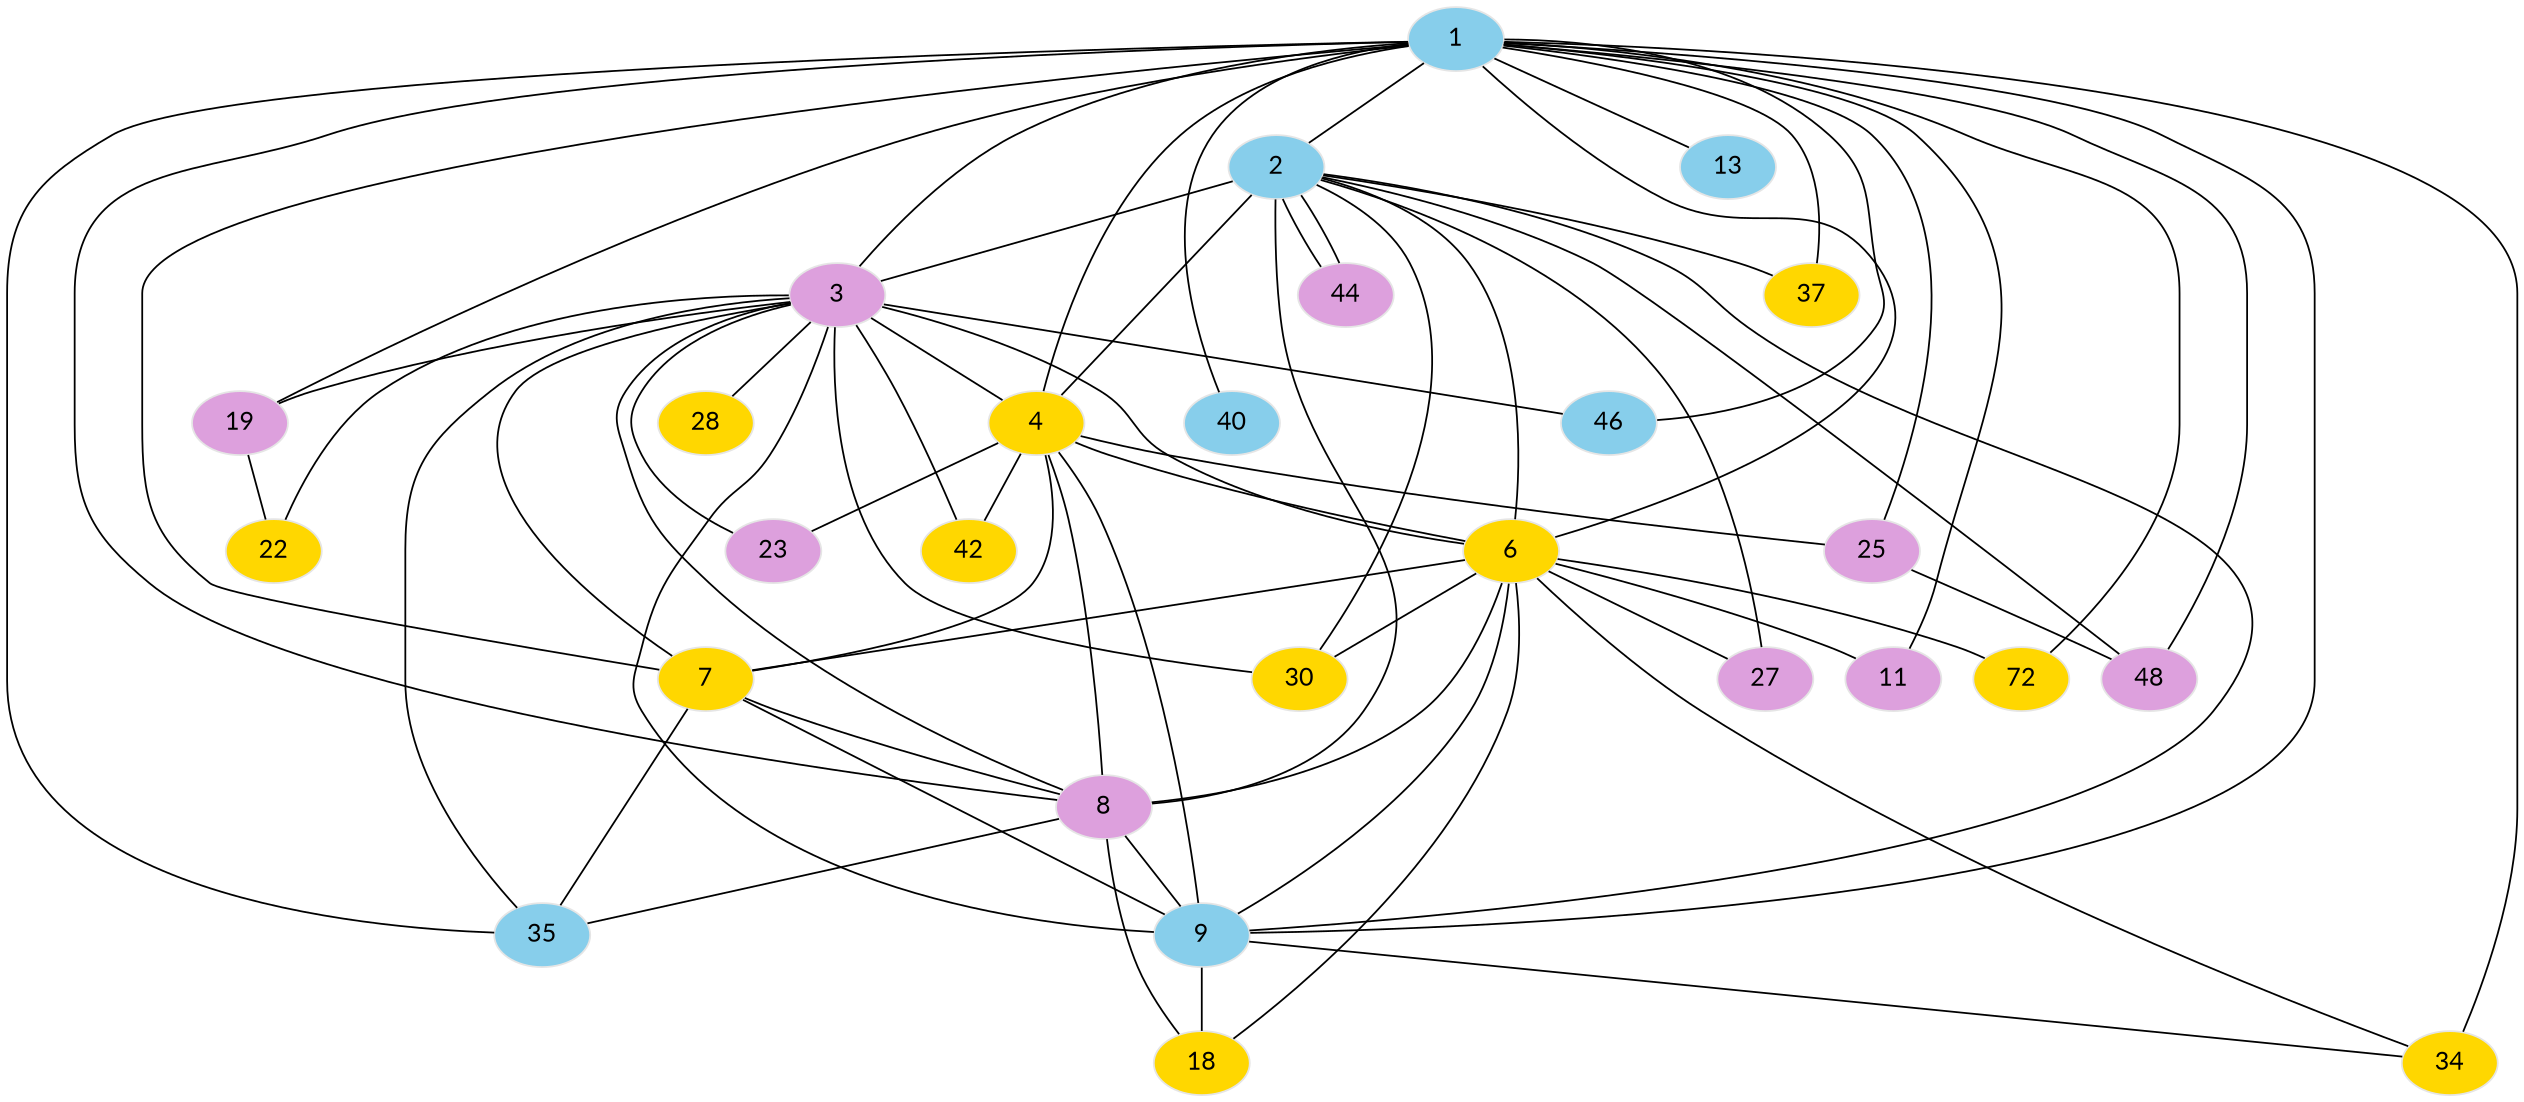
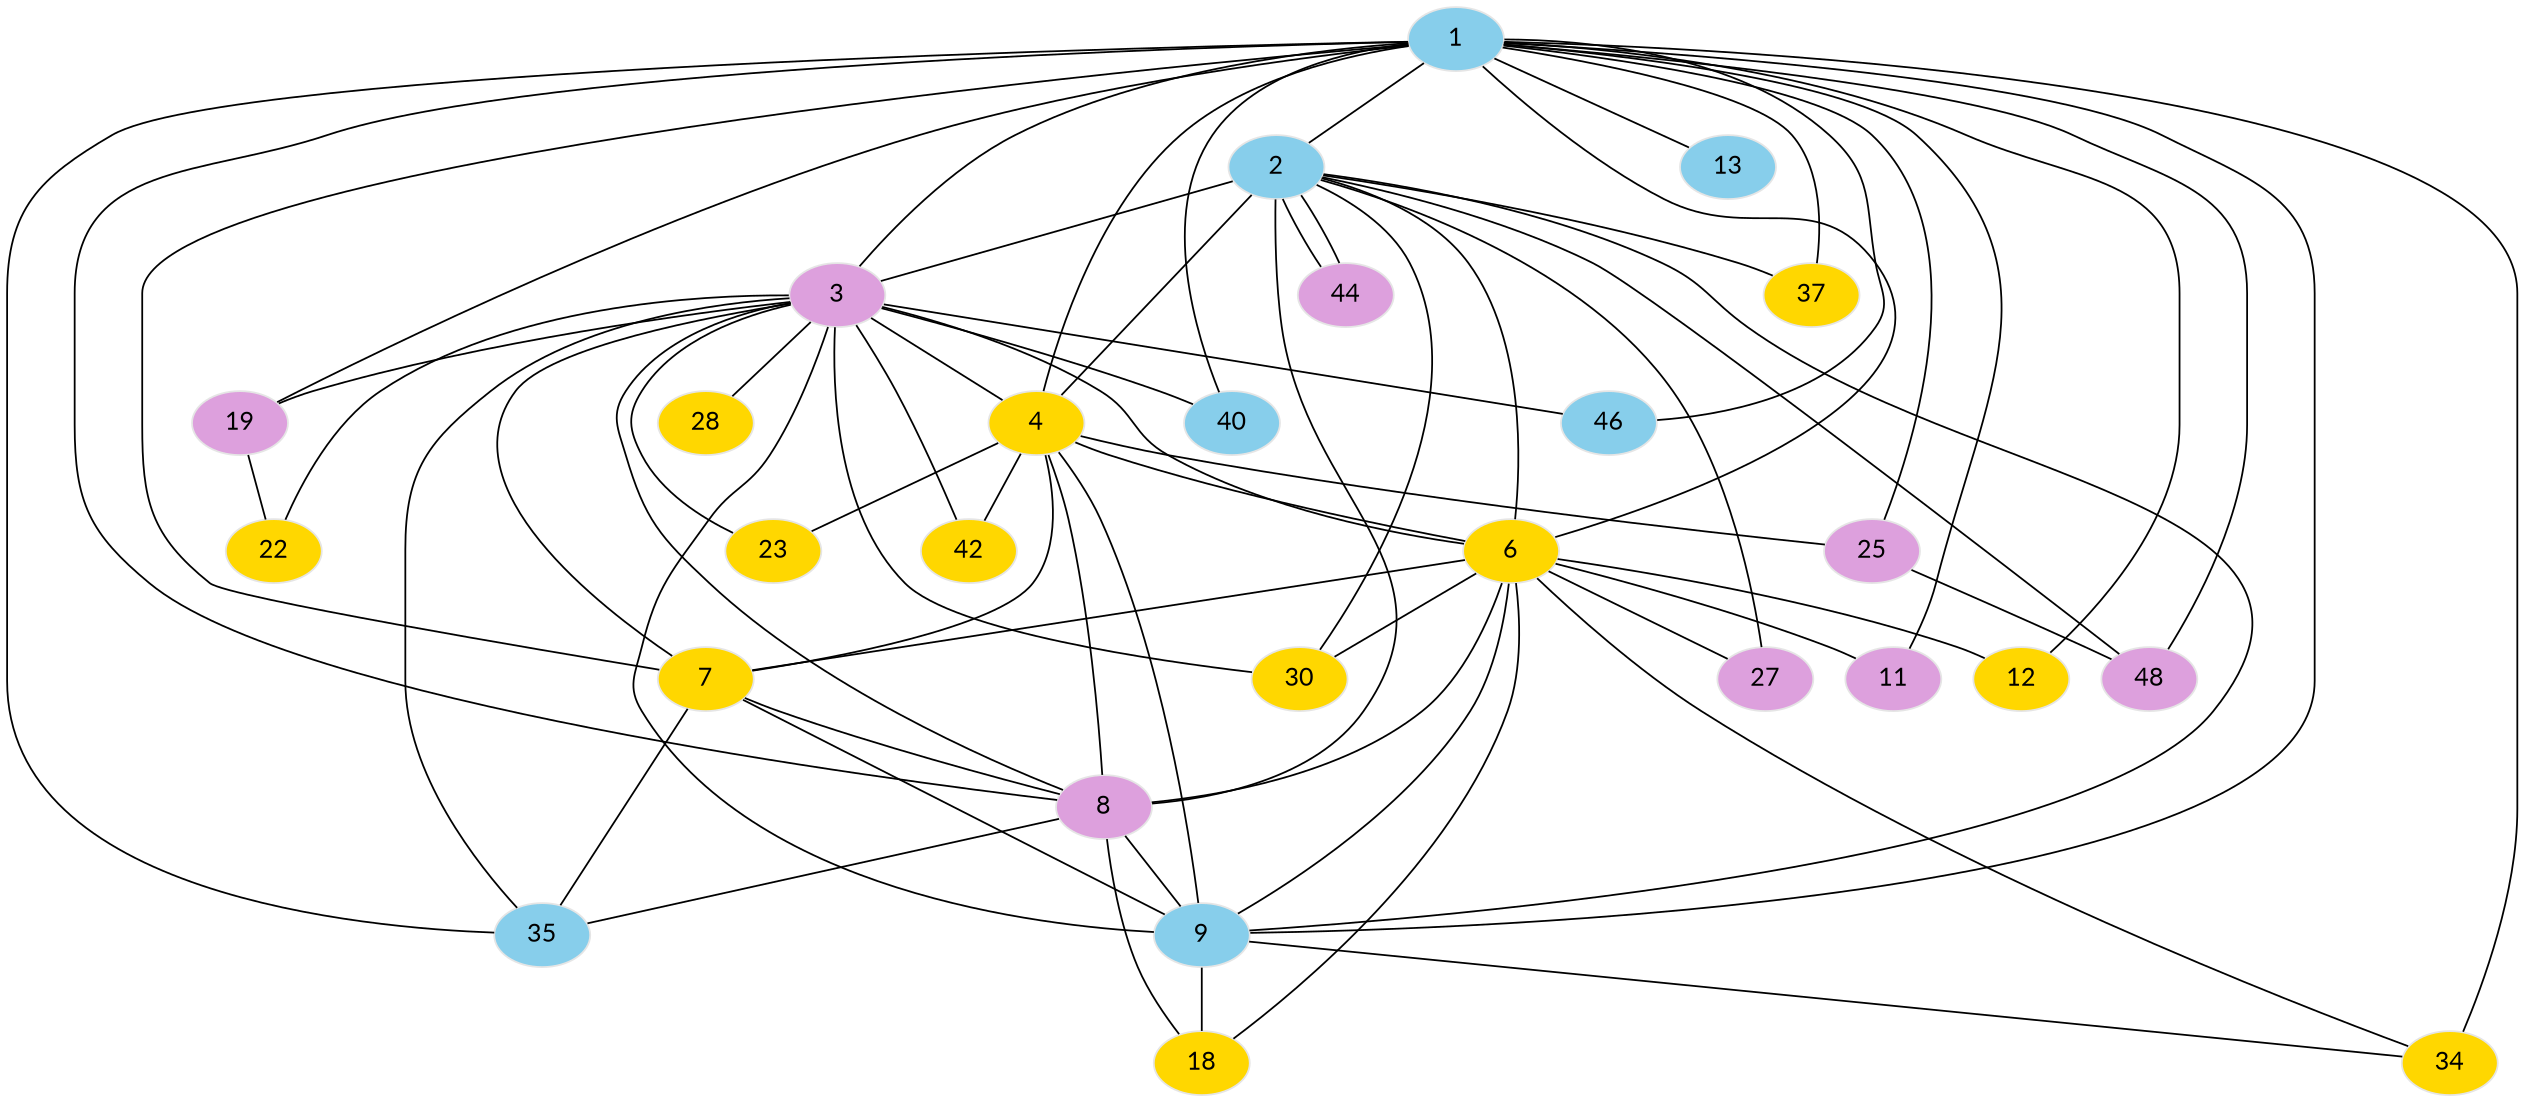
none -> (1070, 362)
(773, 551) -> (773, 551)
(2021, 679) -> (2021, 679)
